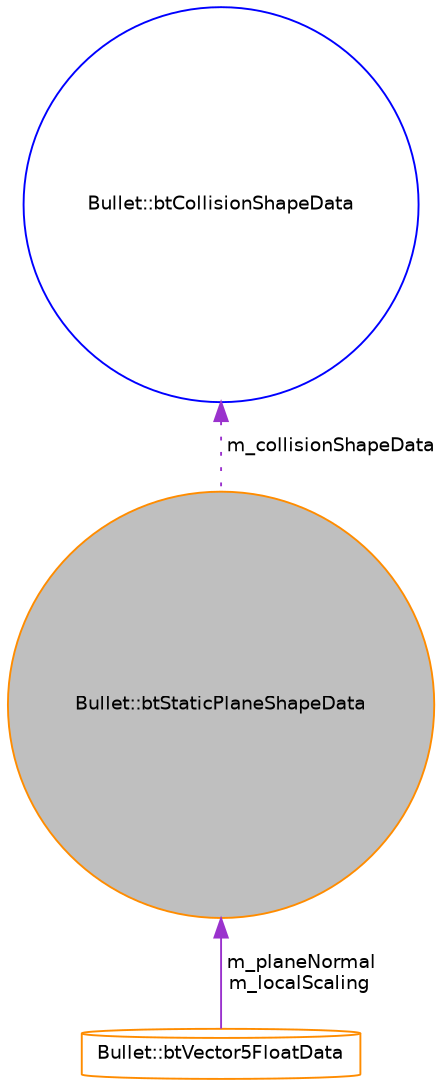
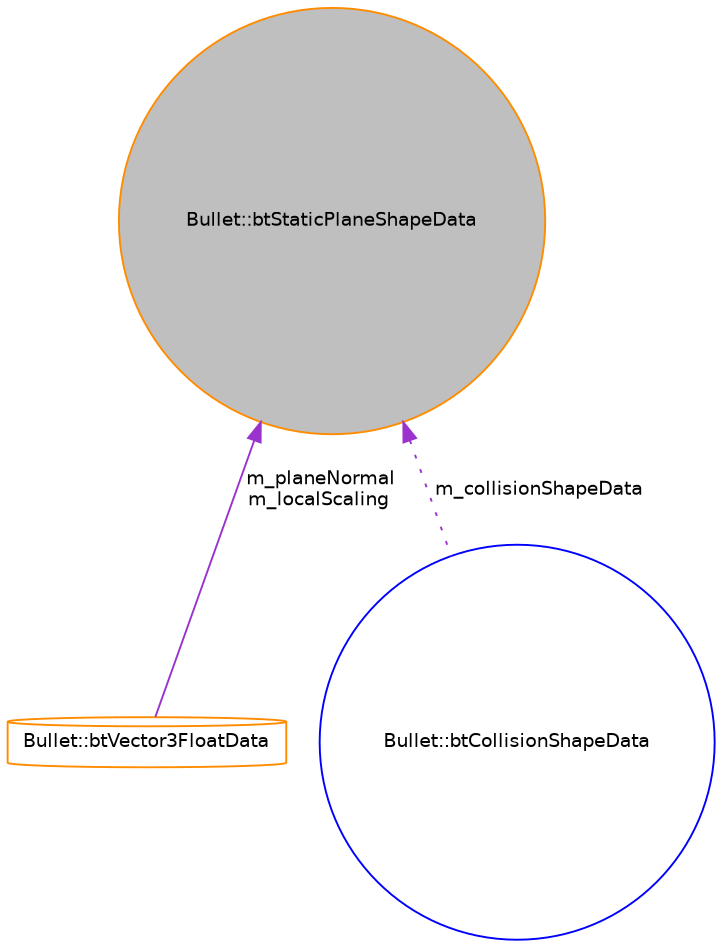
(221, 456) -> (431, 498)
(221, 1054) -> (147, 742)
